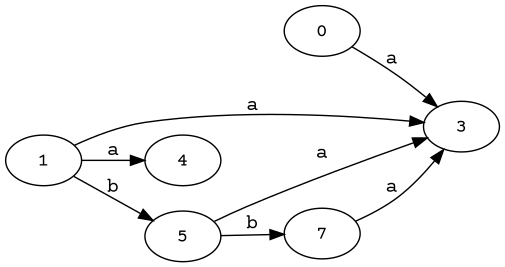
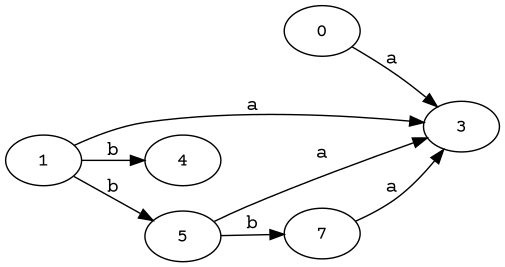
(113, 150) -> (113, 150)
